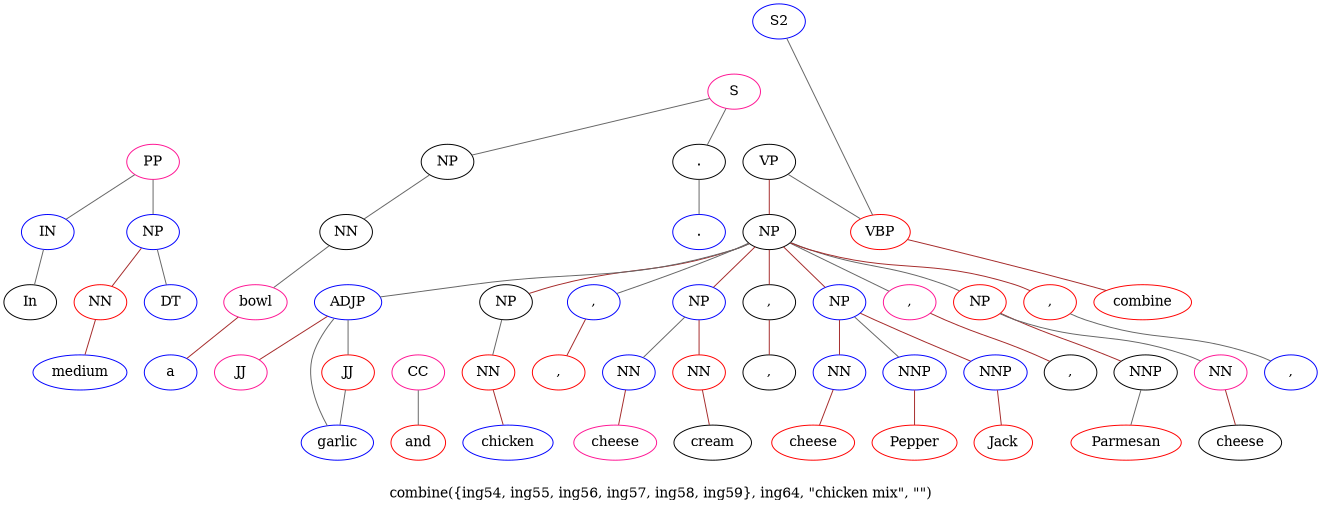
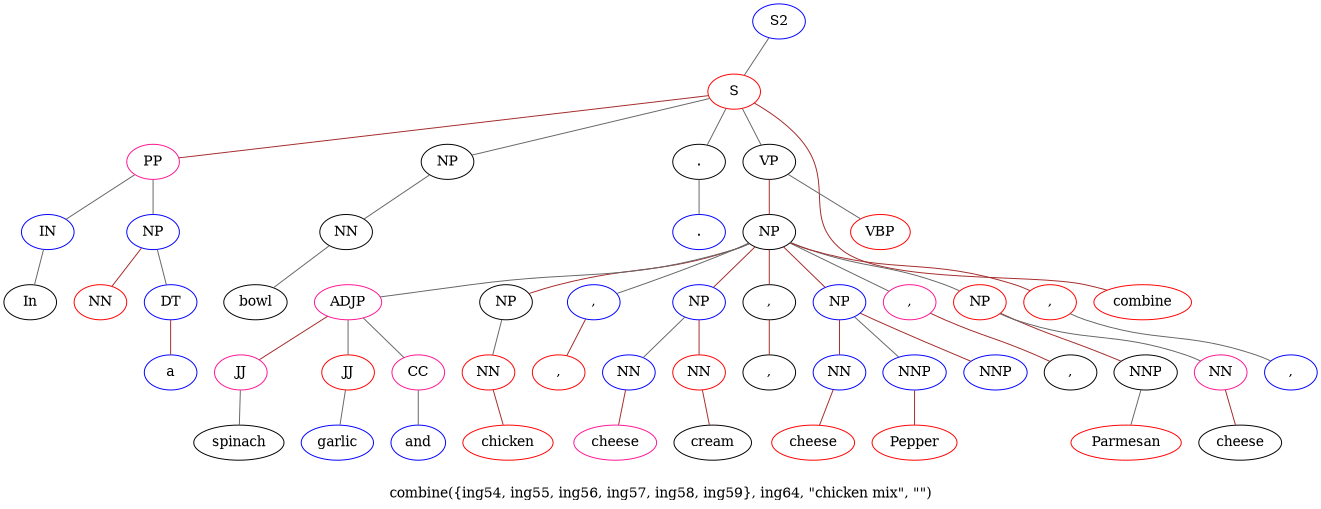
(734, 92) -> (734, 92)
none -> (444, 127)
none -> (752, 127)
(830, 127) -> (757, 57)
(1007, 264) -> (842, 250)
(255, 302) -> (255, 302)
(348, 302) -> (348, 302)
(213, 338) -> (171, 337)
(311, 371) -> (384, 338)
(80, 372) -> none
none -> (239, 443)
(418, 443) -> (418, 443)
(508, 443) -> (508, 443)
(1003, 443) -> none
